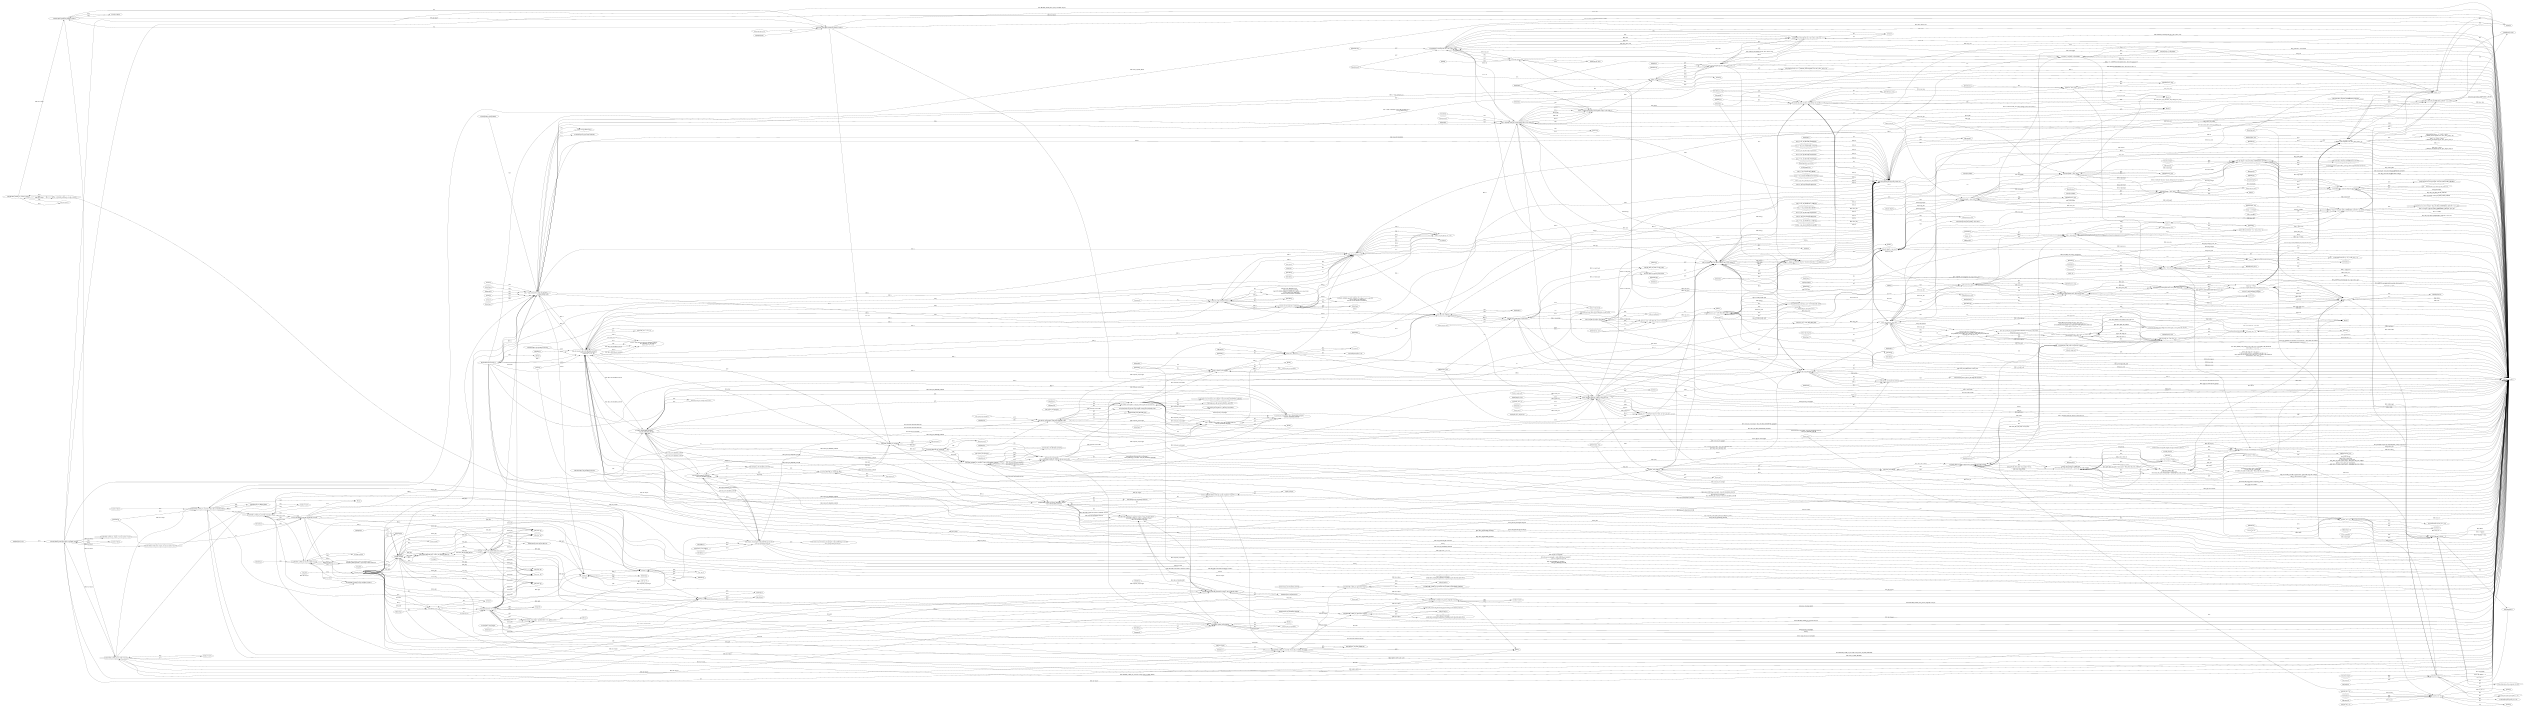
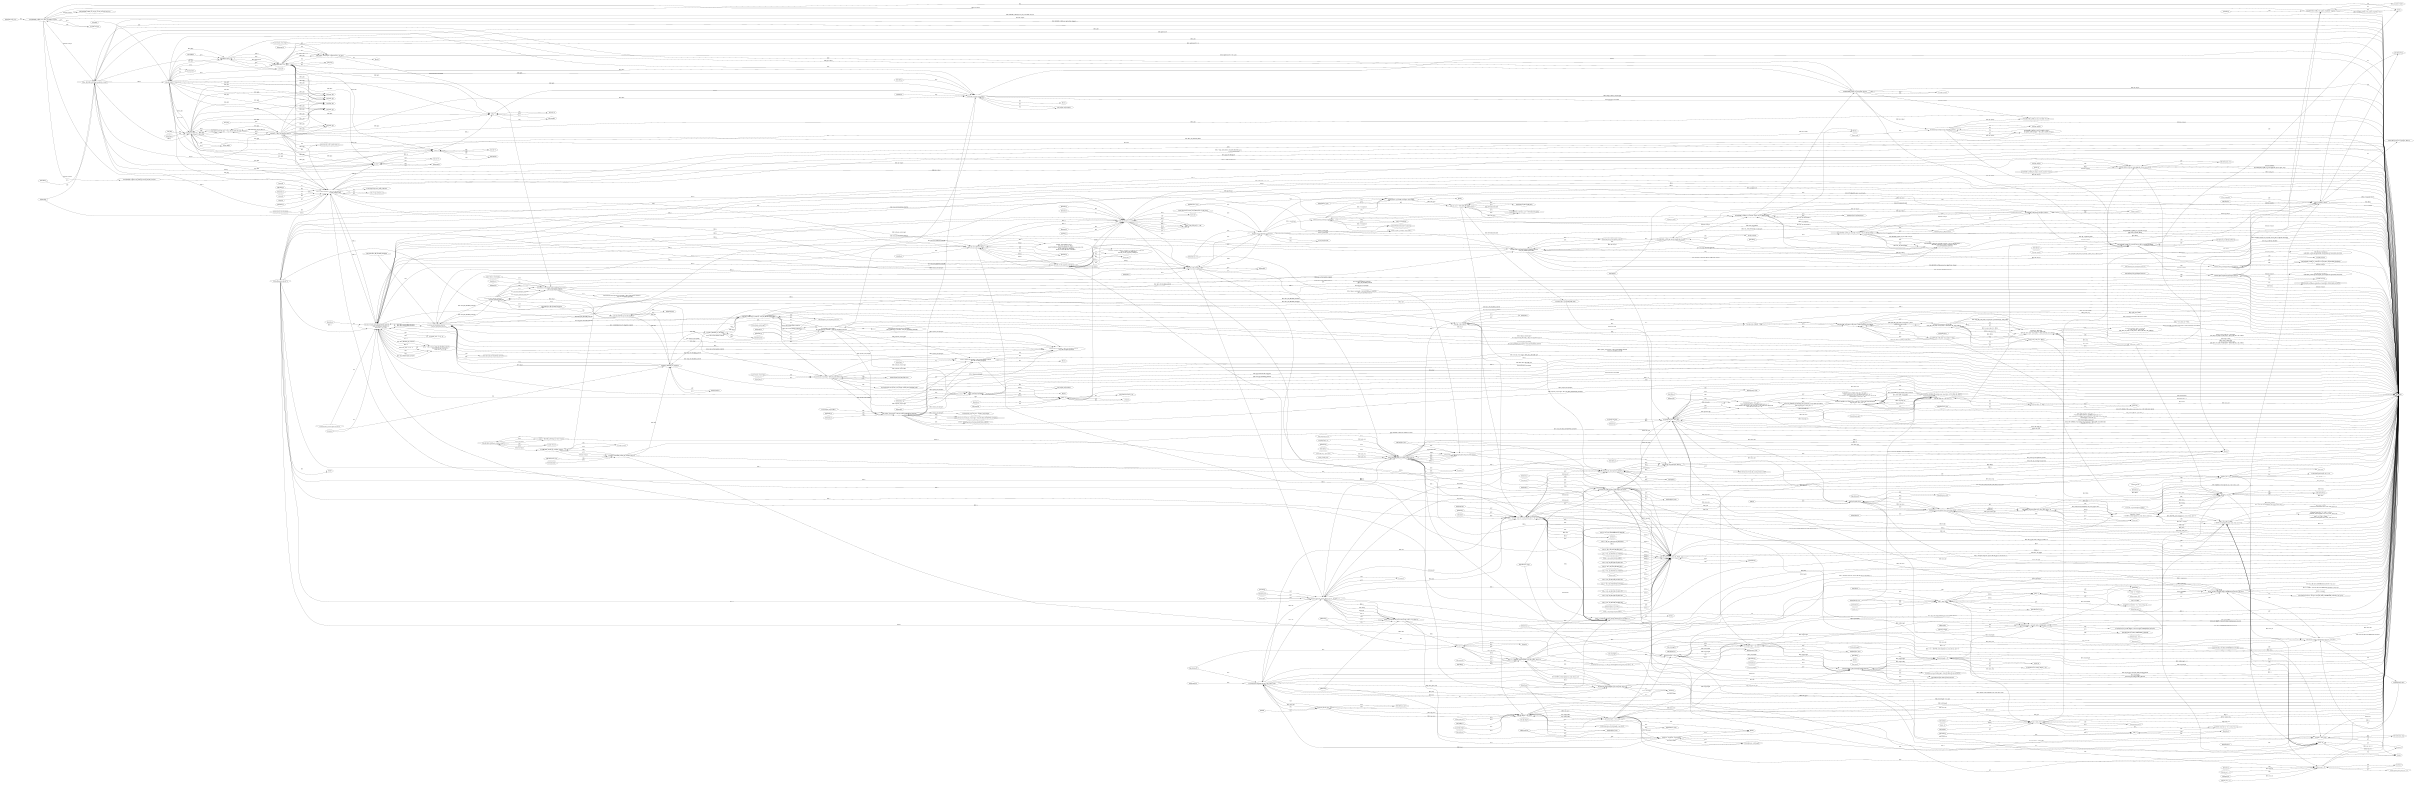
(1853, 168) -> (1491, 719)
(2296, 179) -> (2087, 610)
(1806, 225) -> none
none -> (2097, 242)
(2140, 260) -> (2253, 652)
(1555, 315) -> (1234, 220)
(2508, 379) -> (2399, 395)
(829, 449) -> (622, 325)
(90, 599) -> (68, 51)
